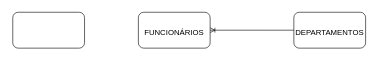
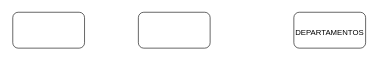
(174, 30) -> none
(214, 30) -> none
